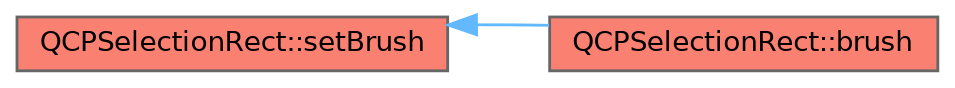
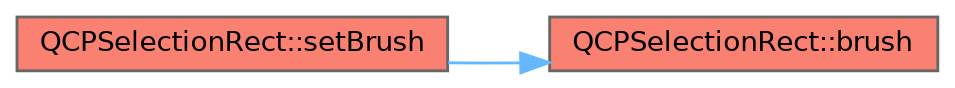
(513, 25) -> (484, 63)
